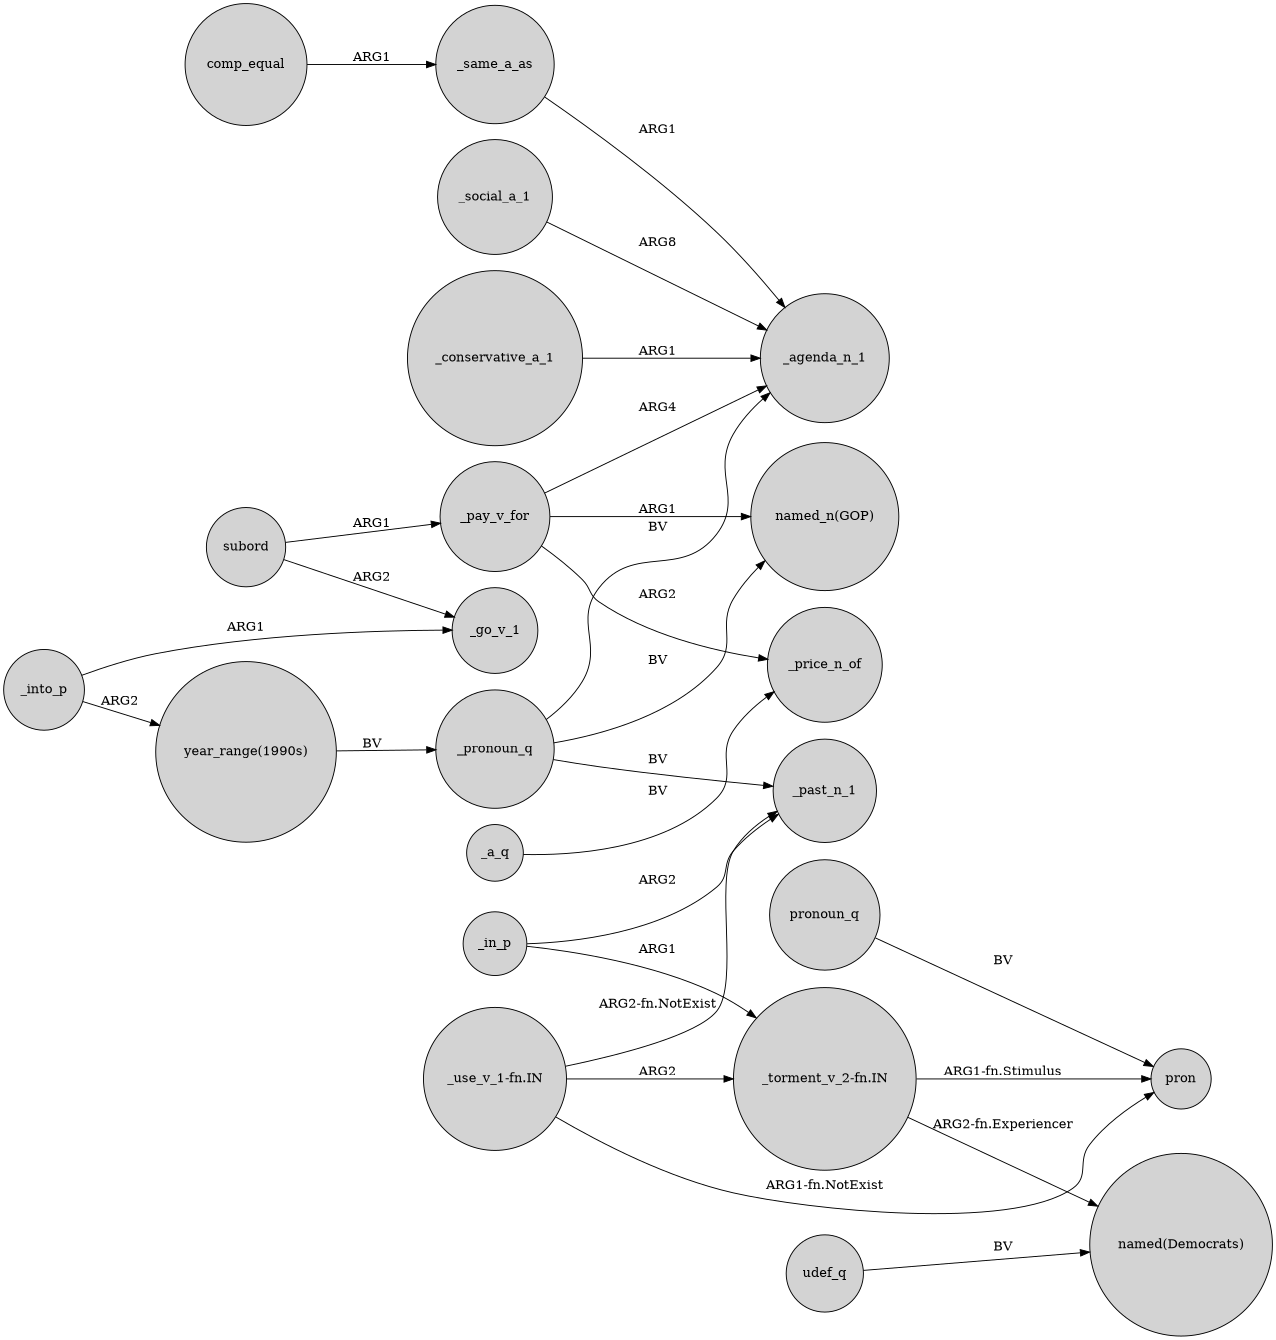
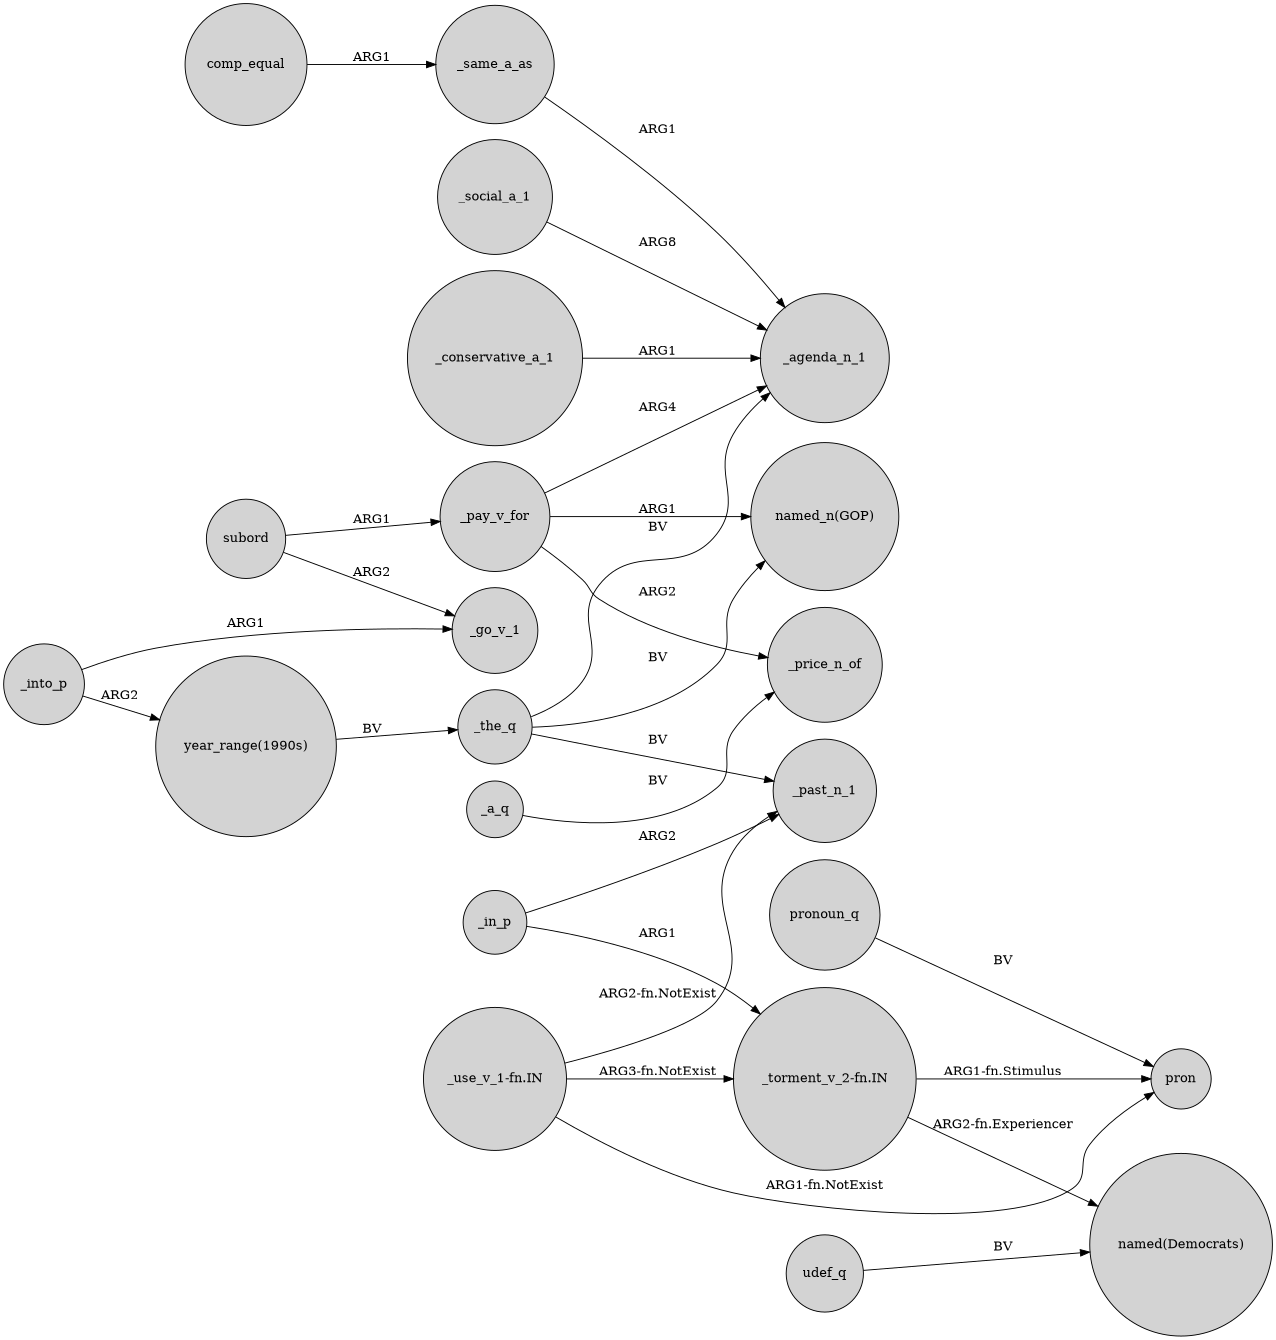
(495, 749) -> (495, 727)
(658, 1072) -> (658, 1072)
